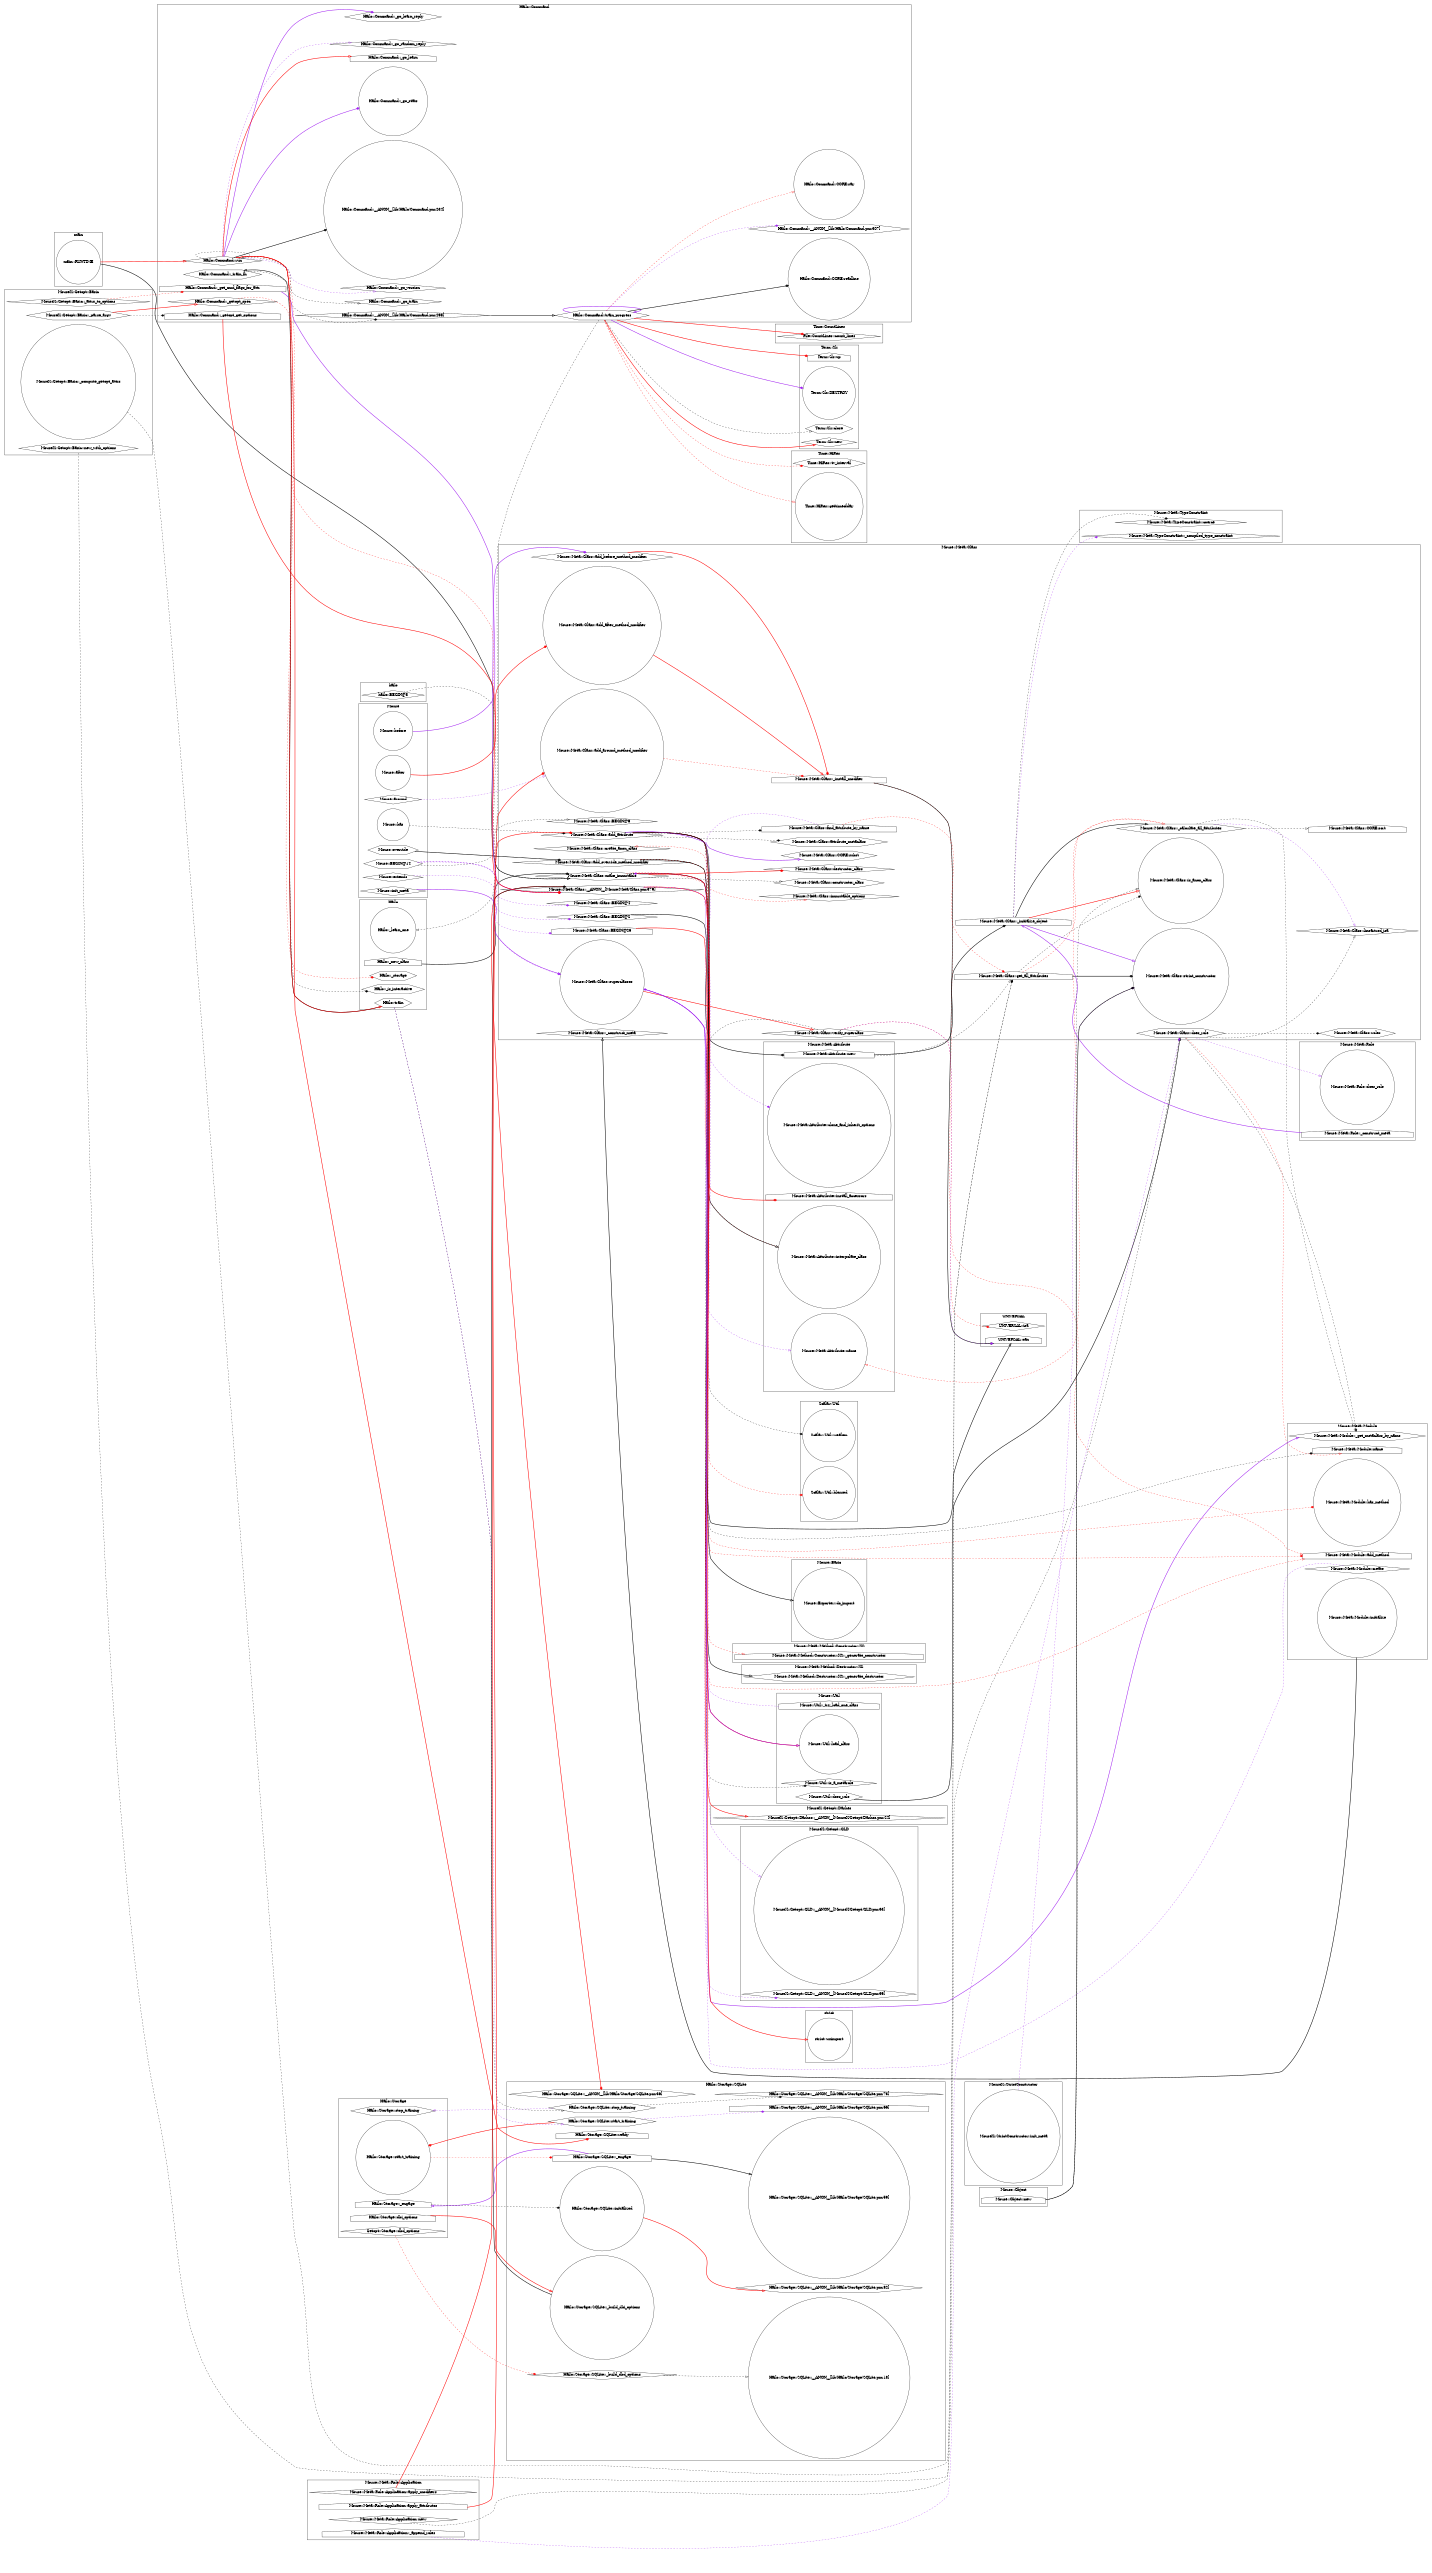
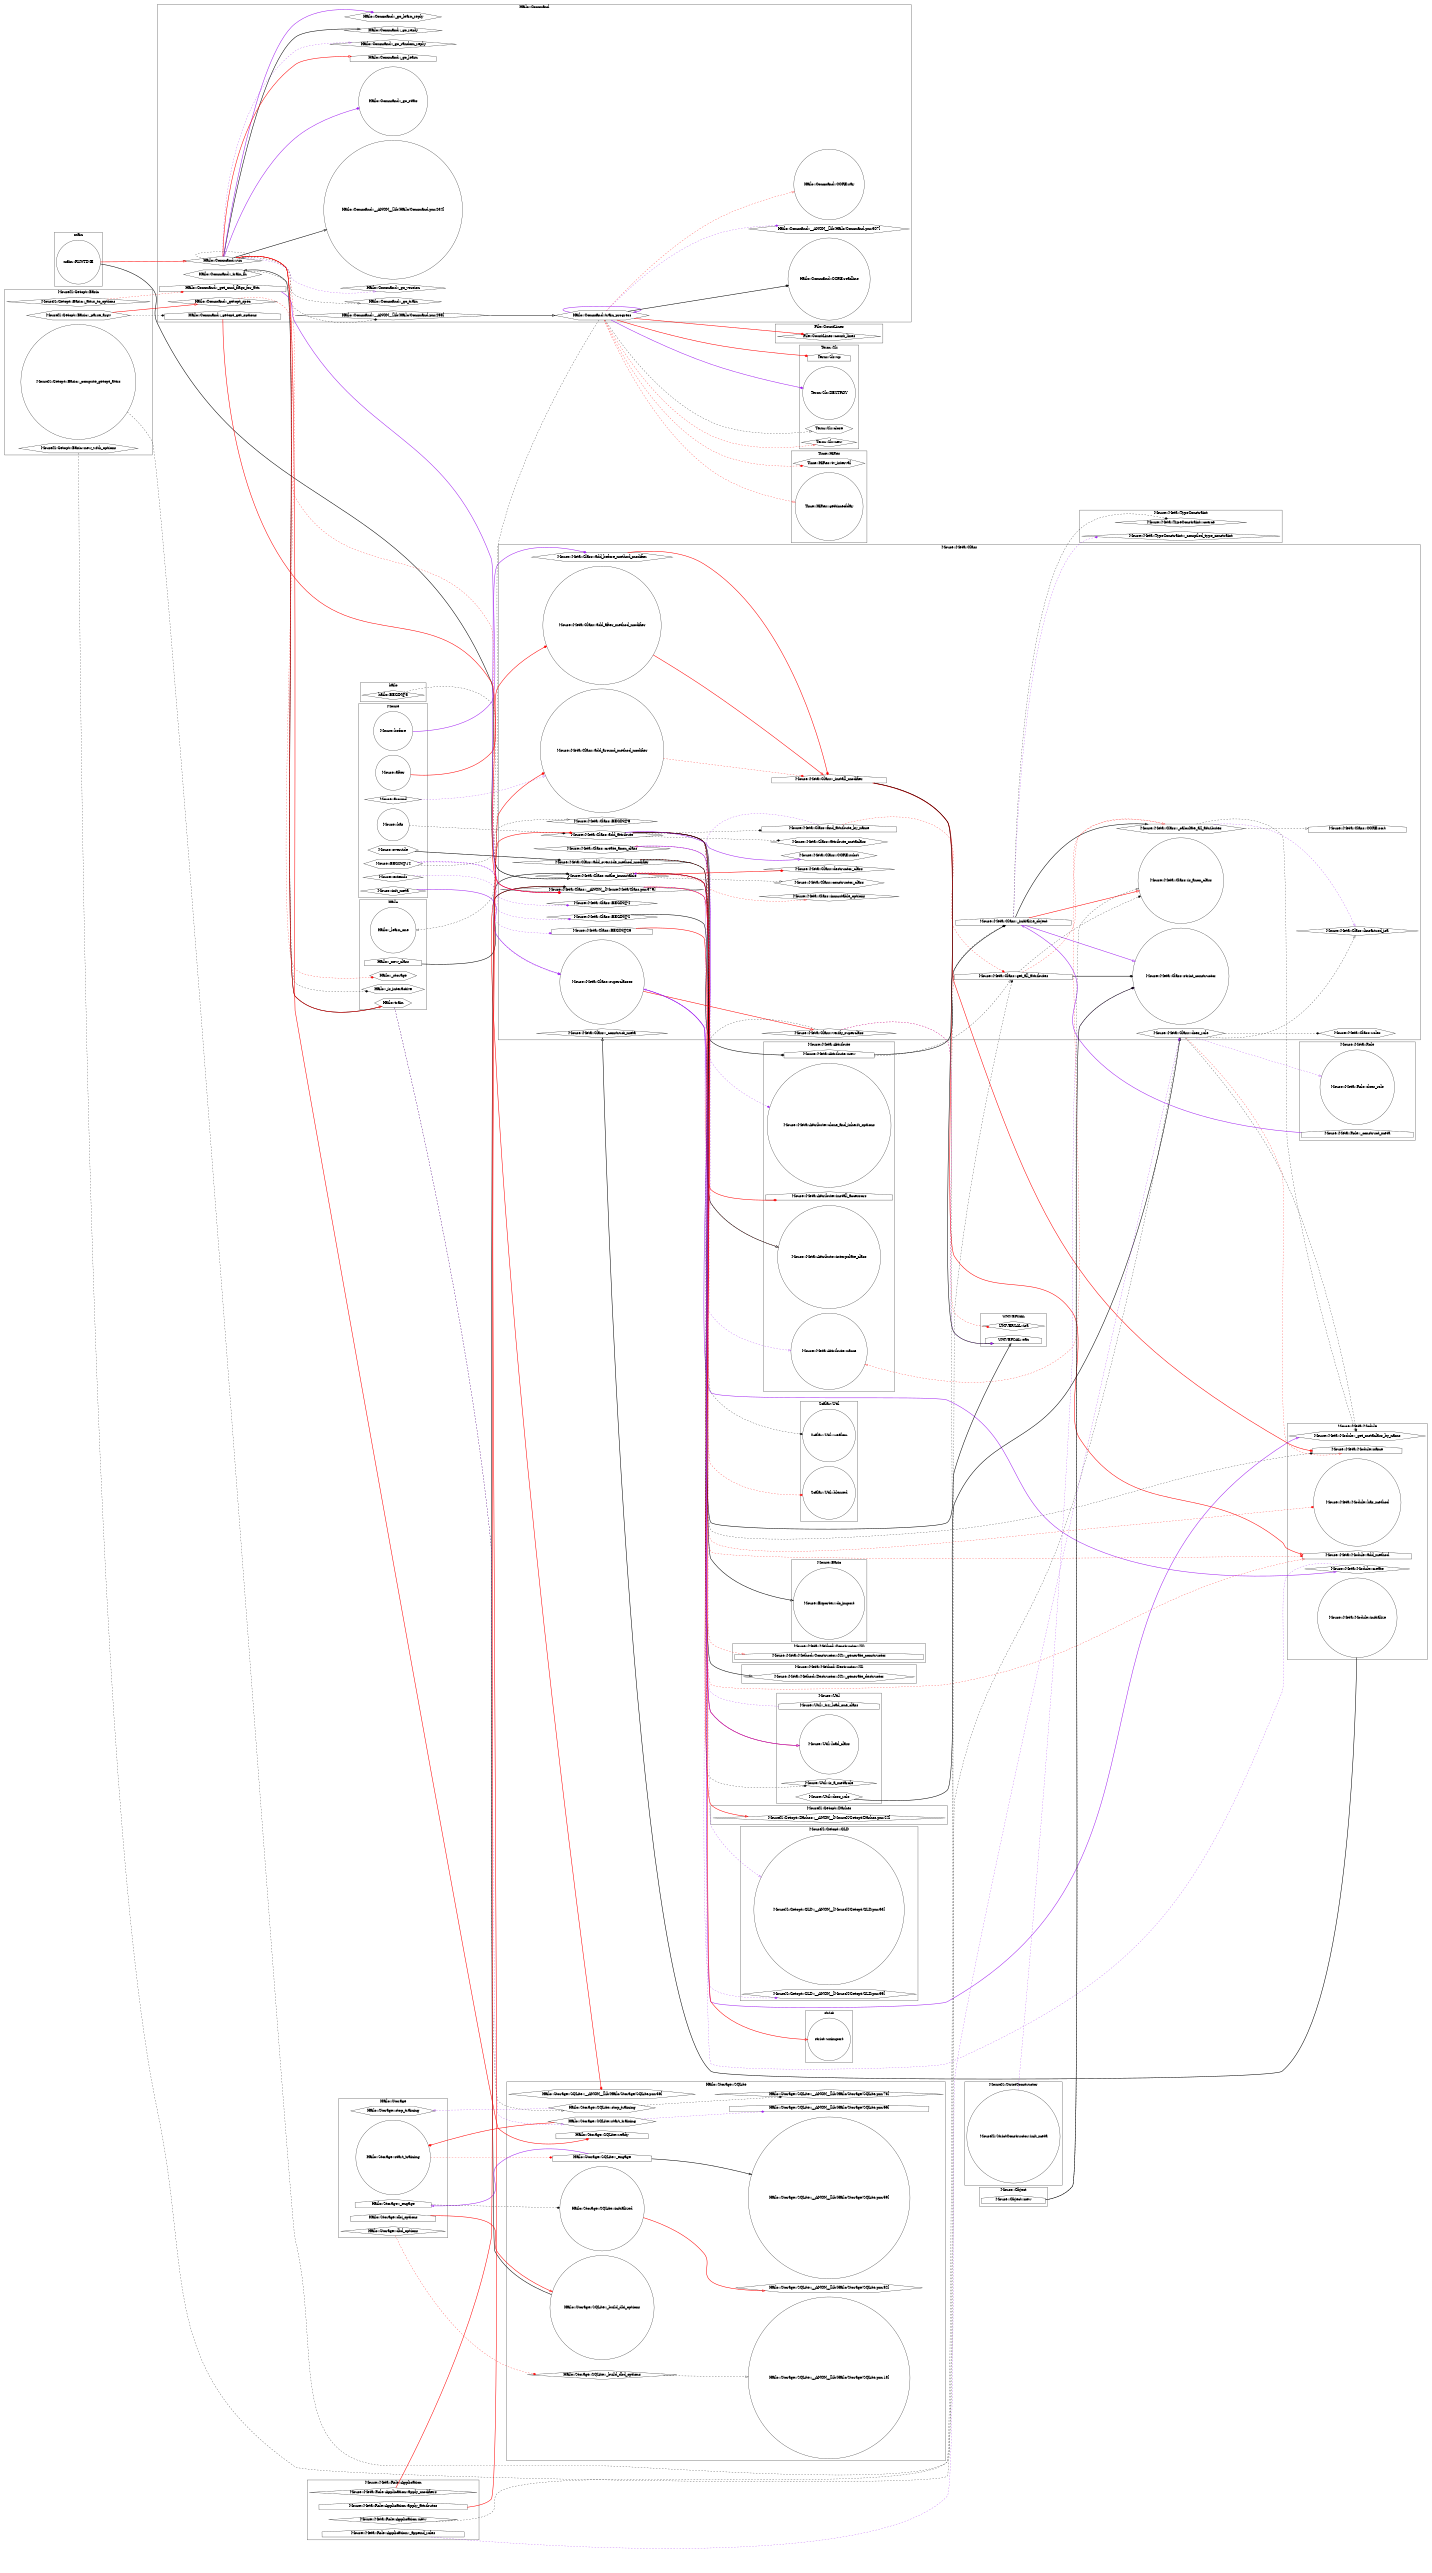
none -> (393, 31)
(279, 244) -> (279, 244)
(829, 327) -> (829, 327)
(687, 421) -> (687, 421)
none -> (1017, 1152)
(954, 1256) -> (954, 1256)
none -> (753, 1397)
(707, 1976) -> (707, 1976)
(393, 2231) -> (393, 2231)
(912, 2490) -> (952, 1426)
